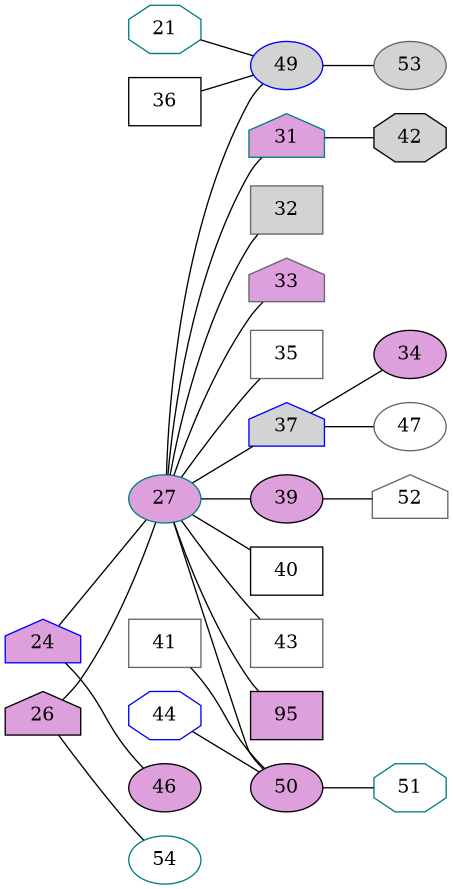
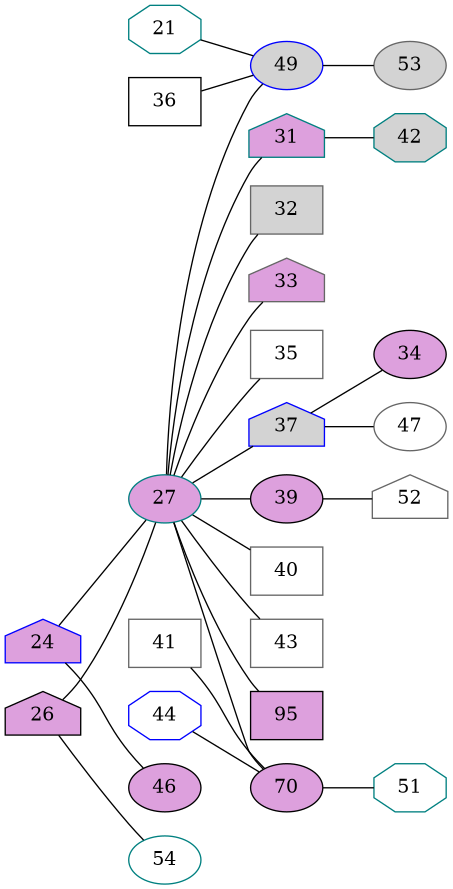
(410, 138) -> (410, 138)
(287, 571) -> (287, 571)
(287, 788) -> (287, 788)
